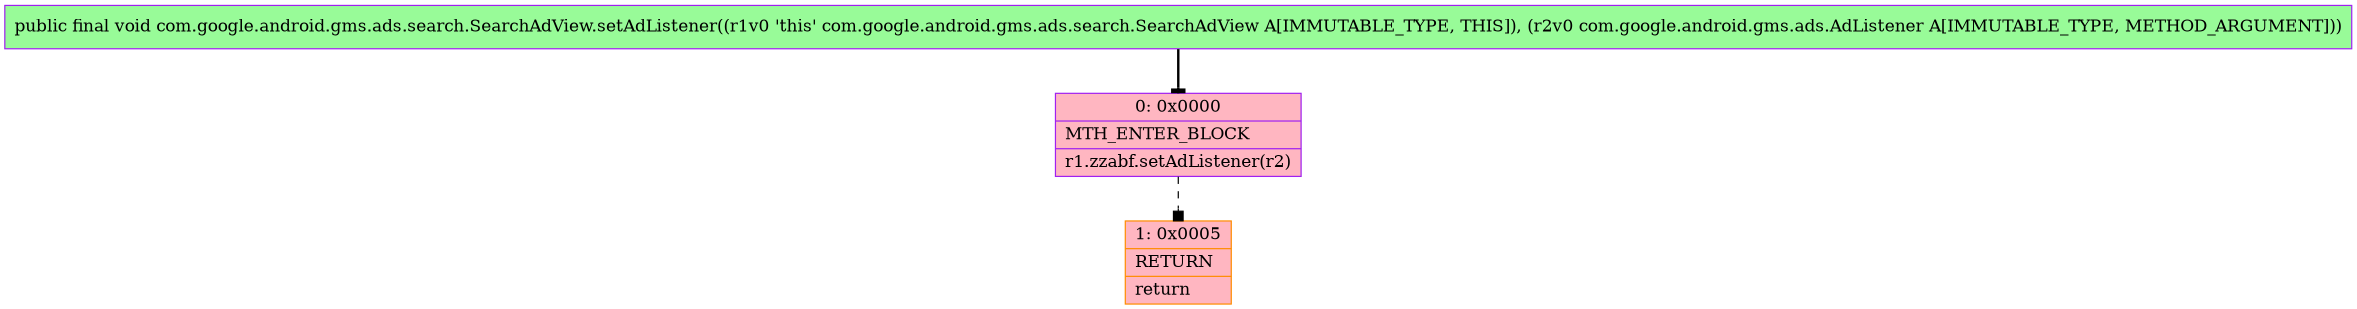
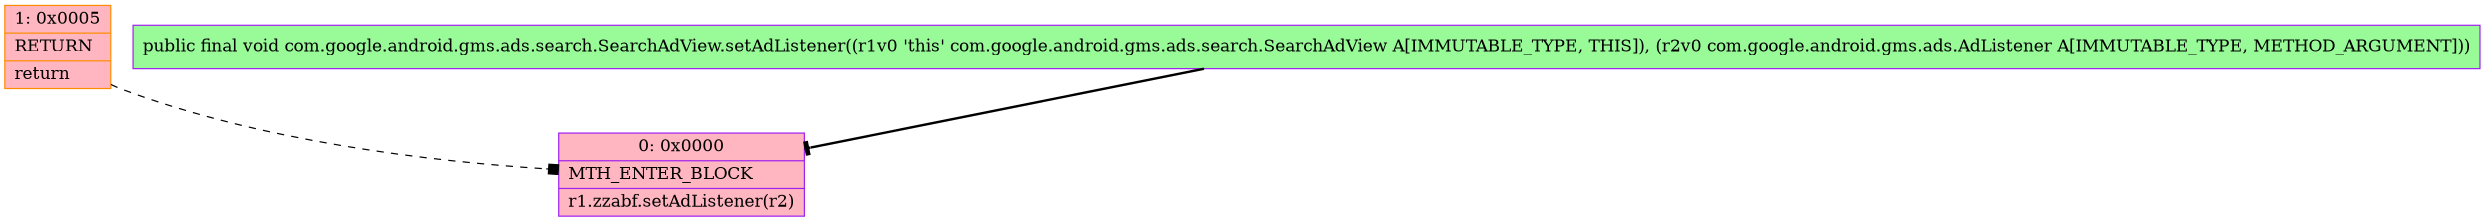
(1178, 193) -> (325, 143)
